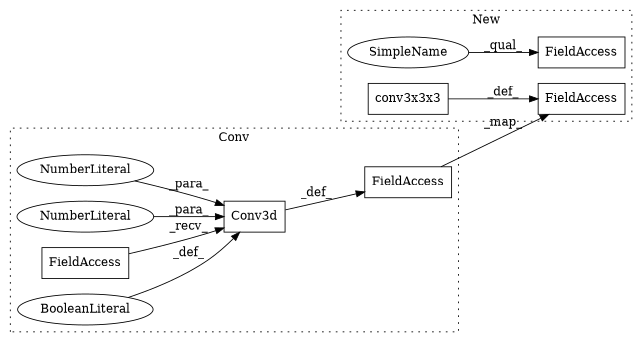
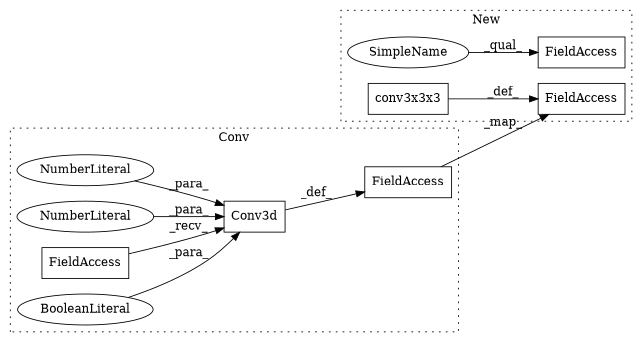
(189, 253) -> (189, 253)
